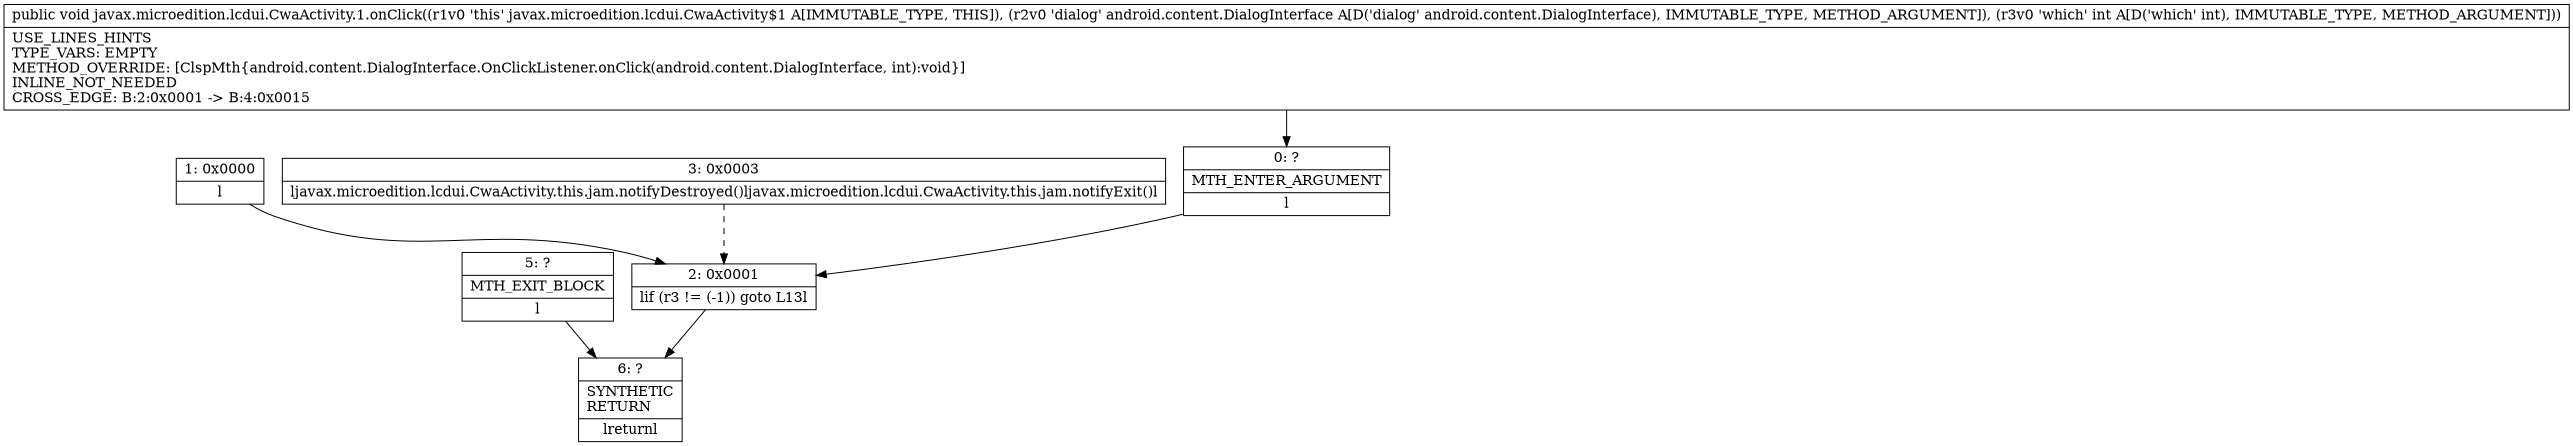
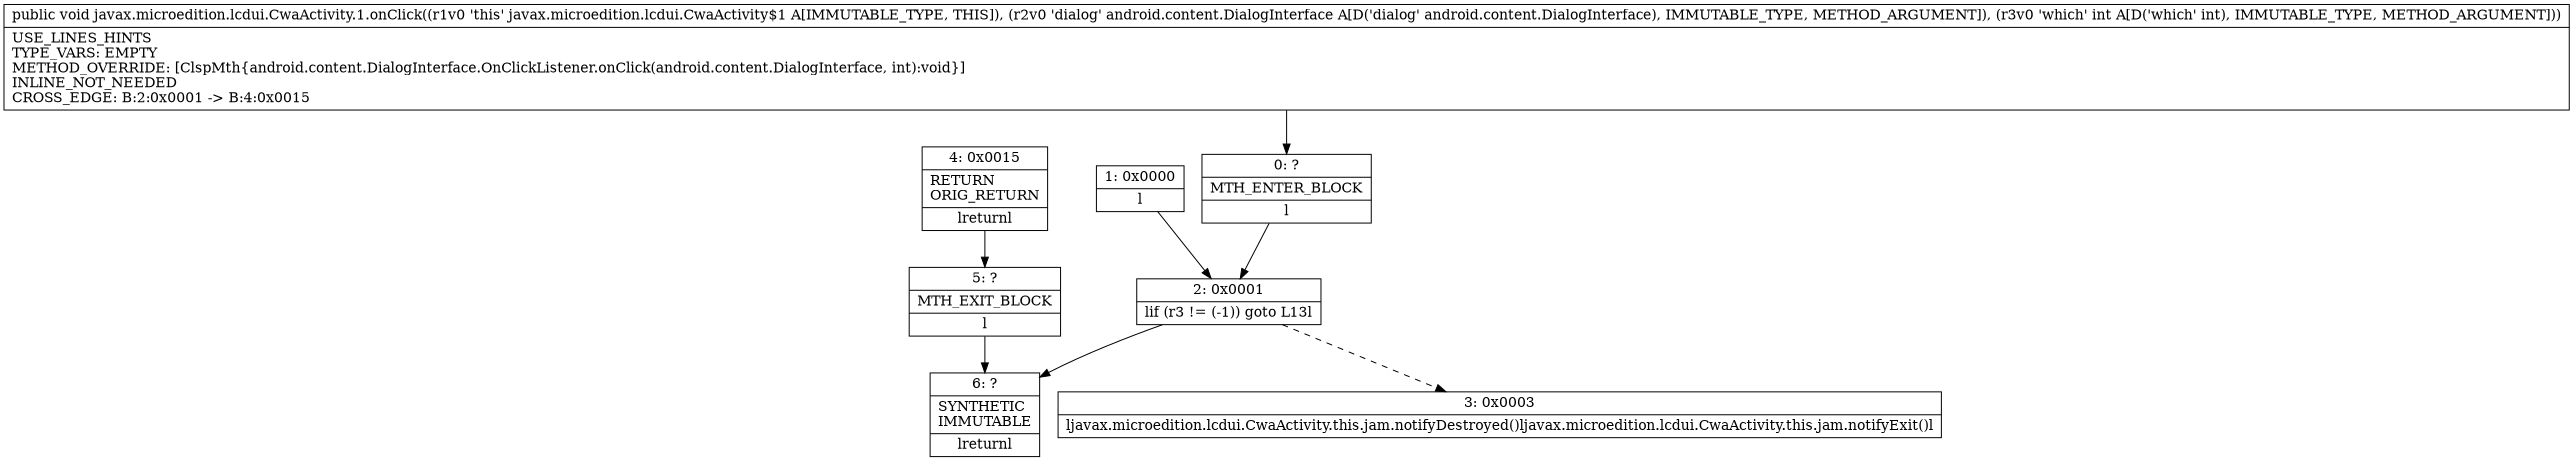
(1287, 181) -> (1287, 188)
none -> (985, 189)
(724, 229) -> (1359, 356)
(619, 407) -> (985, 422)
